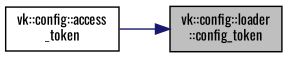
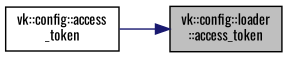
(226, 29) -> (226, 29)
